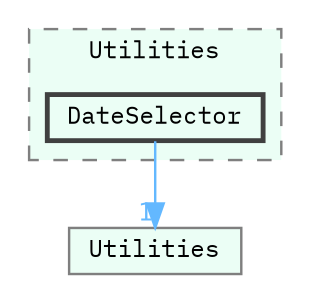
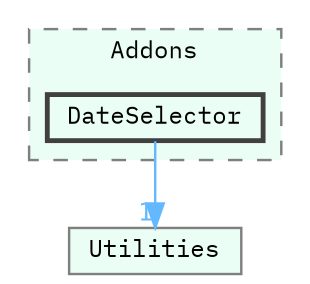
(155, 52) -> (155, 52)
